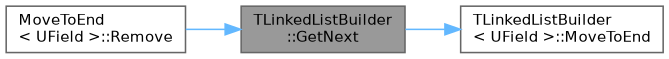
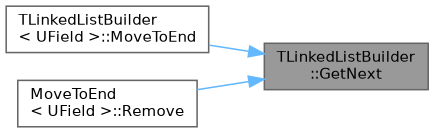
(425, 29) -> (229, 48)
